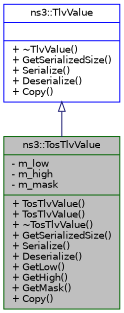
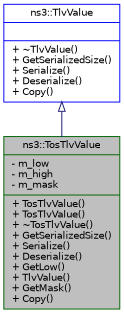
(40, 278) -> (41, 278)
